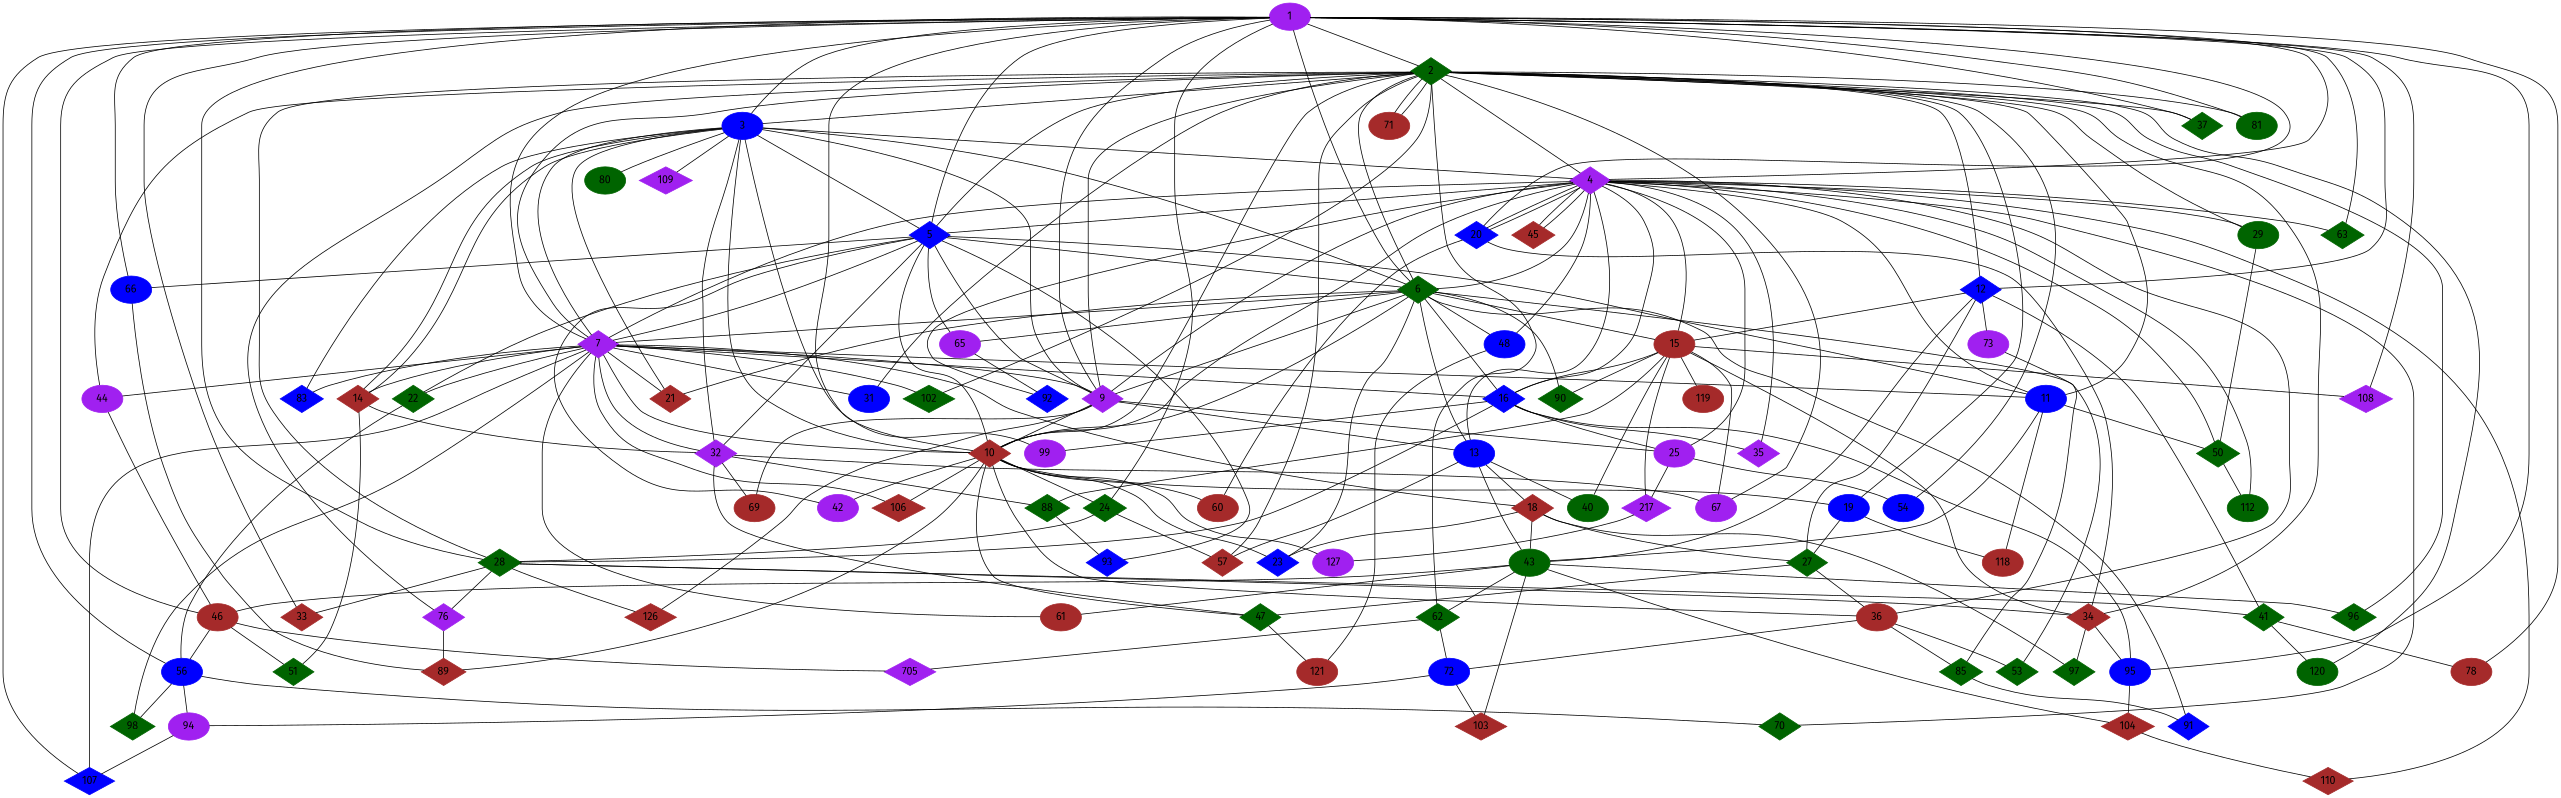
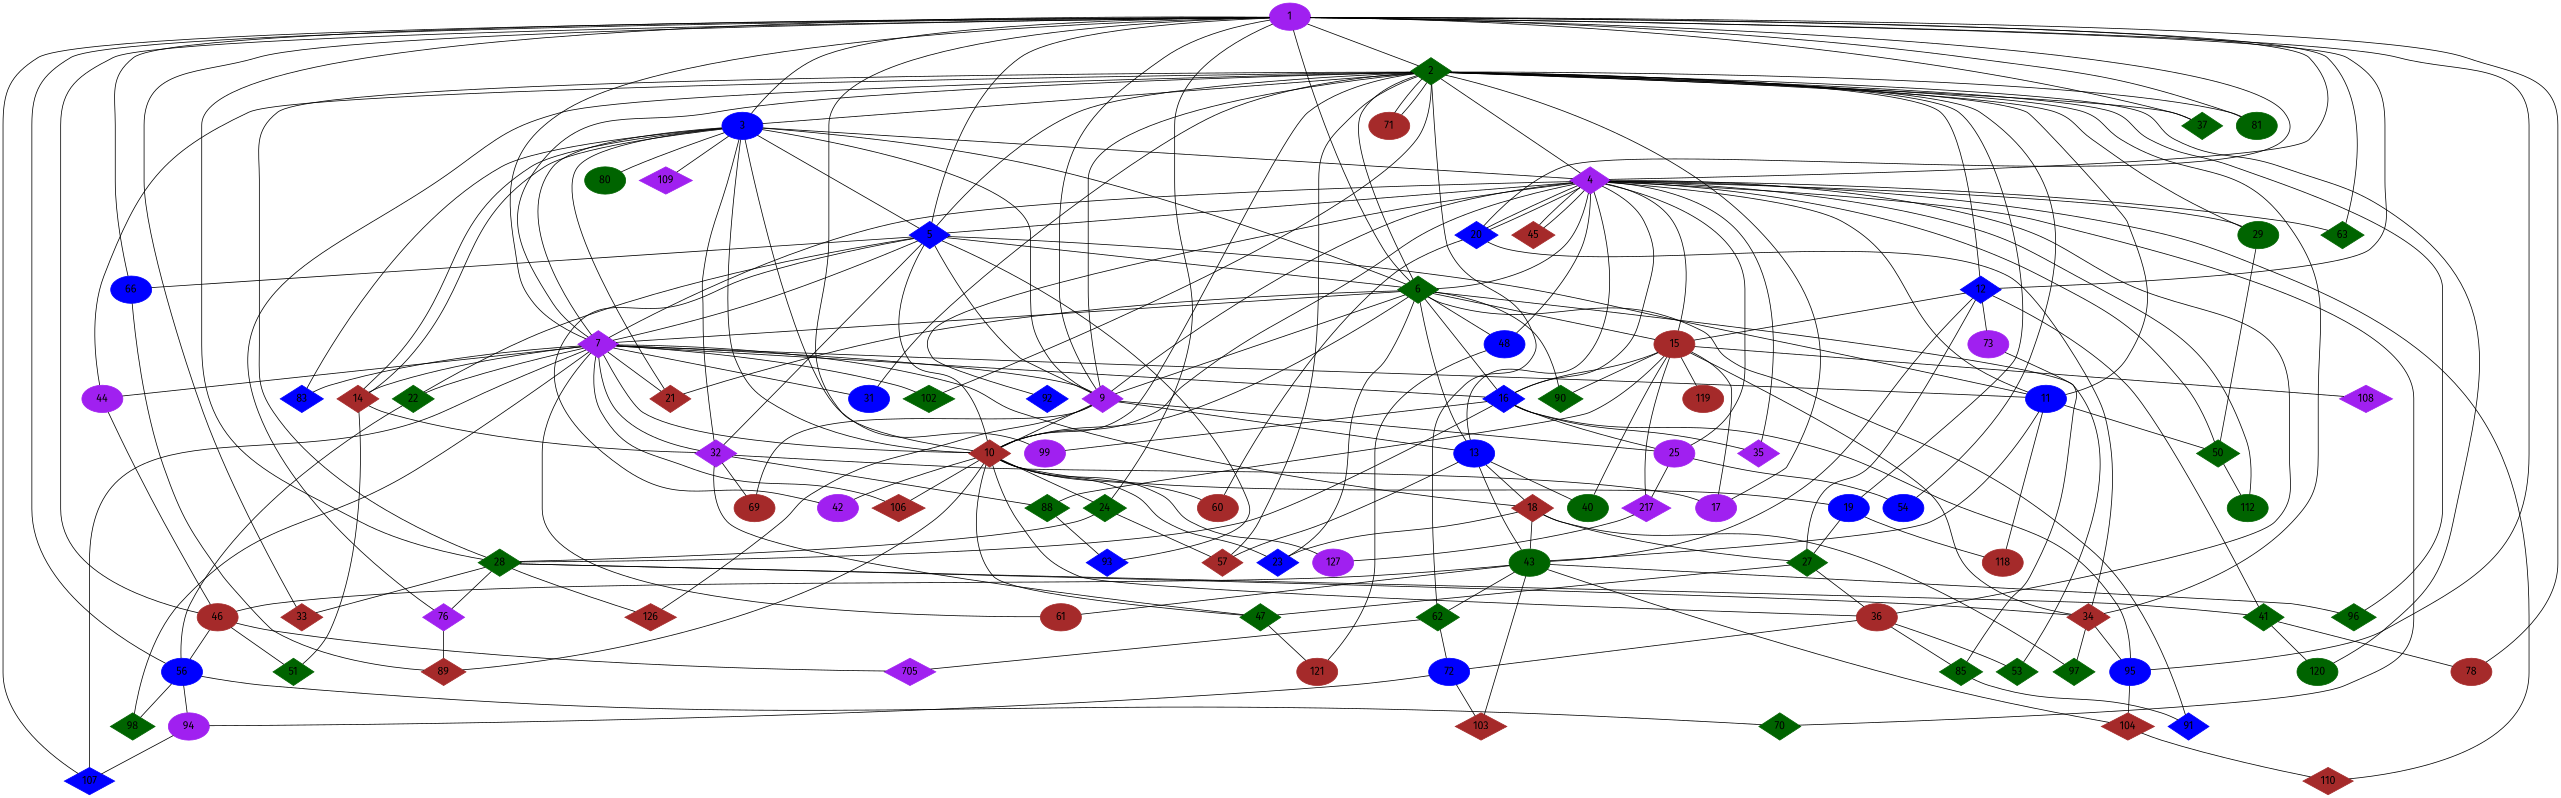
(2018, 32) -> none
(960, 344) -> none
(1716, 508) -> (1716, 508)
